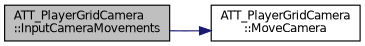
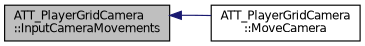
(185, 31) -> (196, 15)
